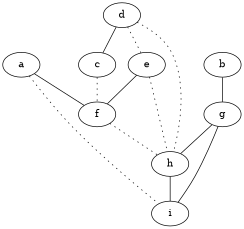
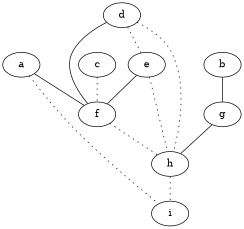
(110, 40) -> (71, 57)
(201, 166) -> none
(170, 189) -> (170, 189)
